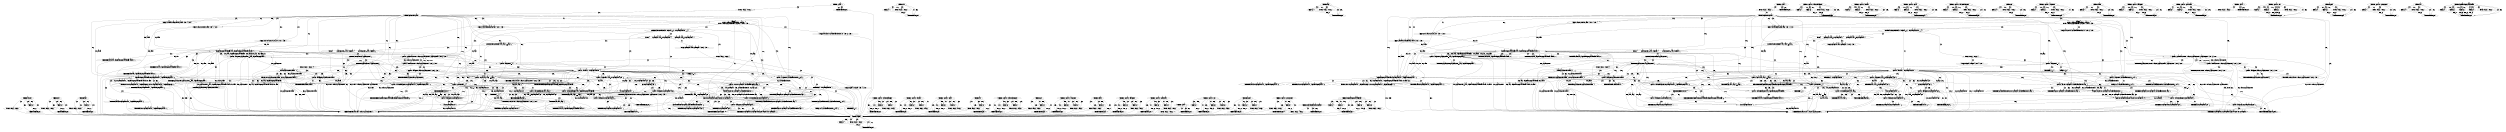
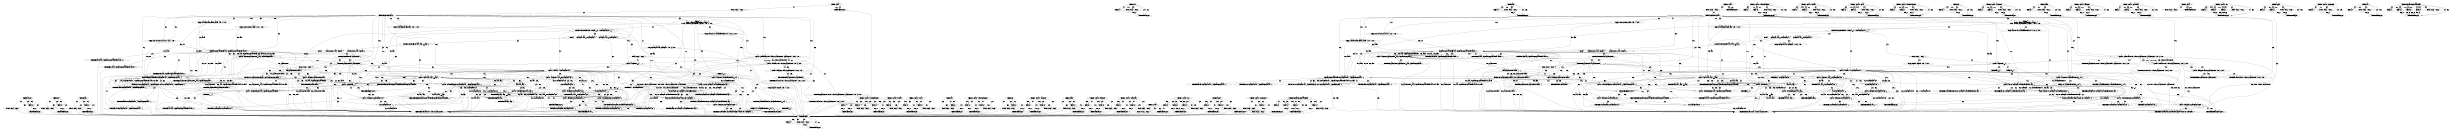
(1312, 105) -> none
